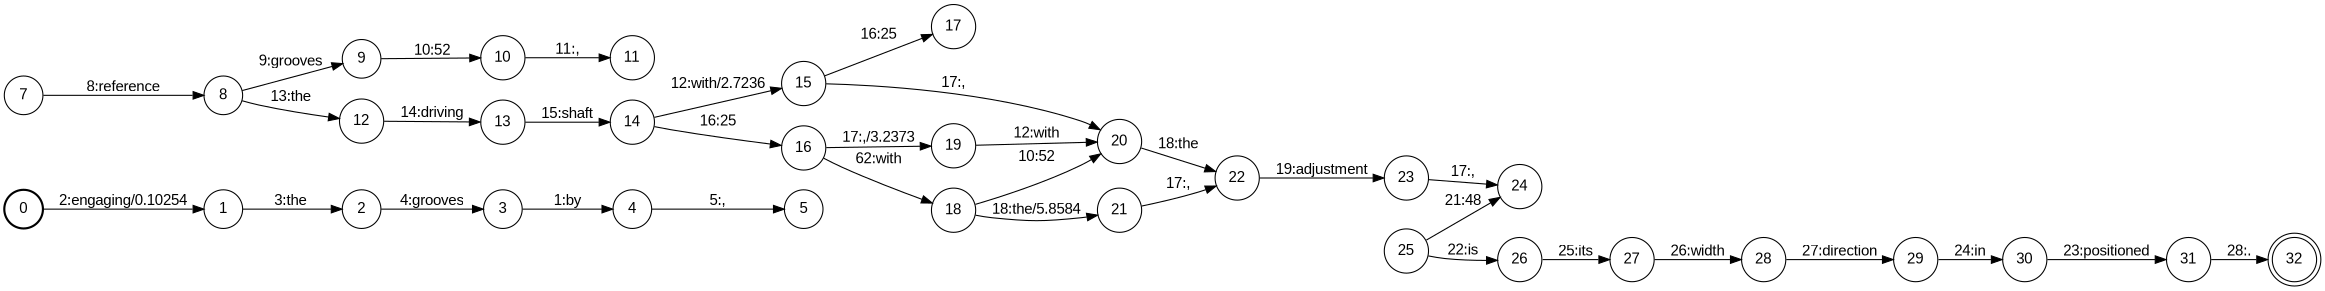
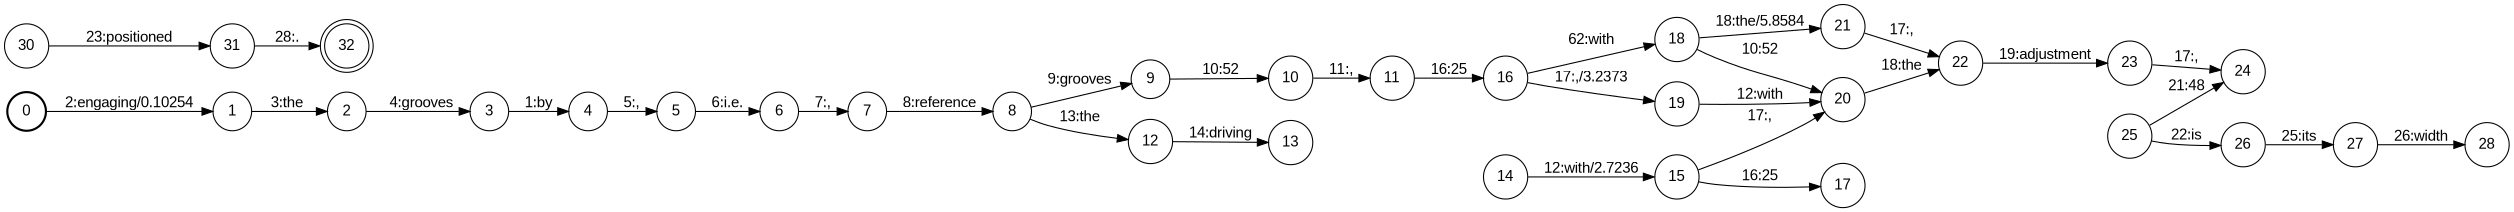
none -> (779, 111)
(562, 122) -> none
(712, 136) -> (1444, 78)
(1916, 260) -> none
